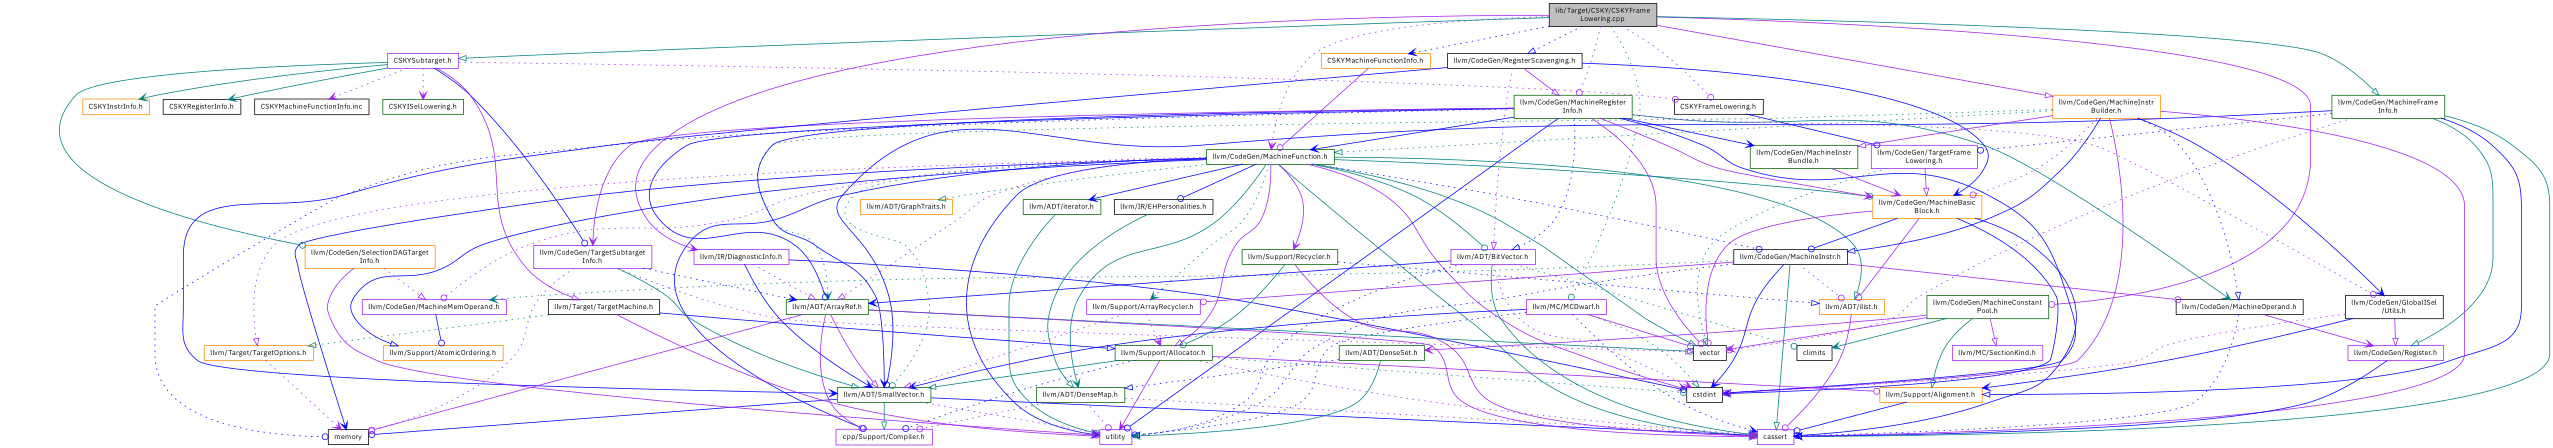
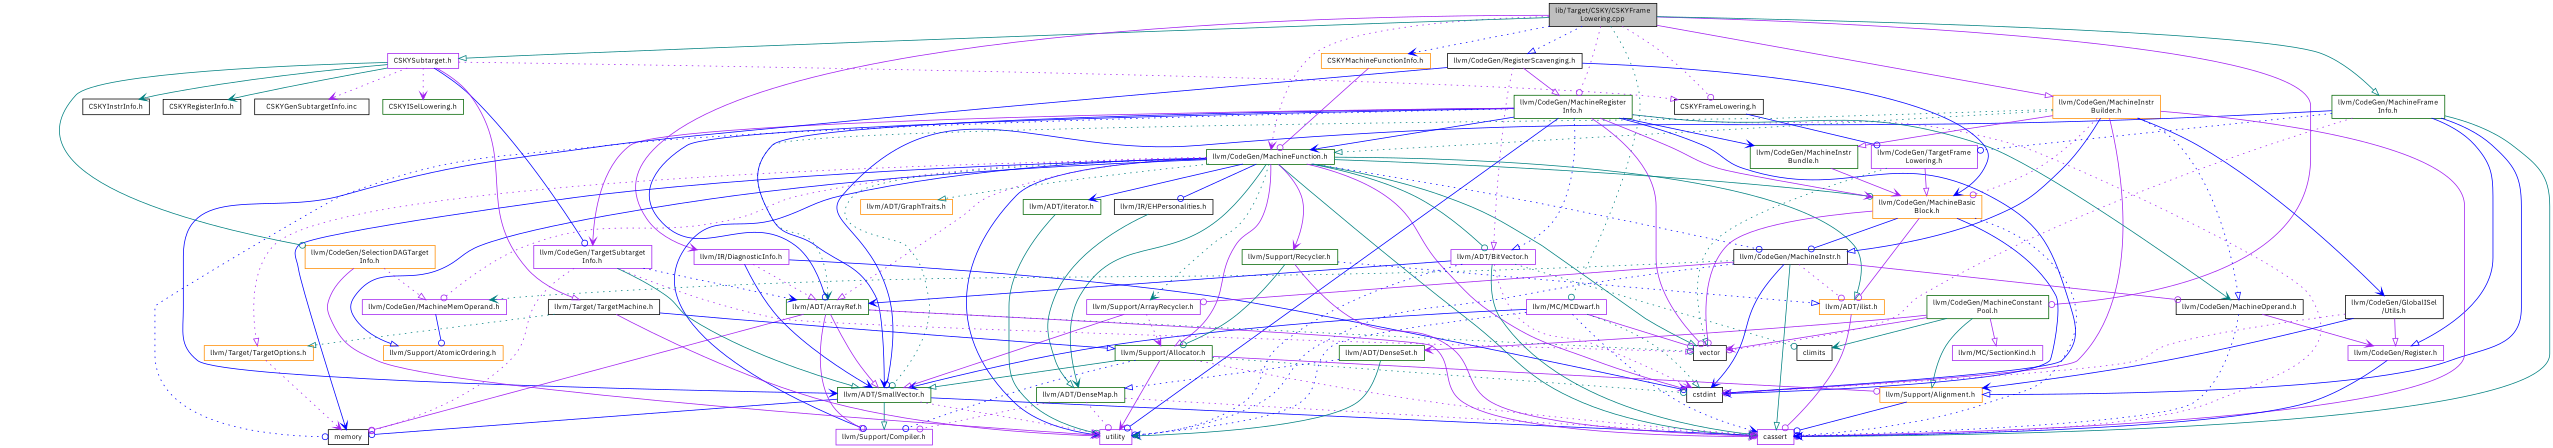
(1065, 73) -> (1065, 73)
(116, 107) -> (116, 107)
(312, 107) -> (312, 107)
(2020, 133) -> (2257, 258)
(2493, 233) -> (2493, 233)
(1401, 337) -> (1401, 337)
(1281, 344) -> (1281, 344)
(1018, 350) -> (1018, 350)
(2032, 388) -> (2032, 388)
(884, 437) -> (884, 437)
